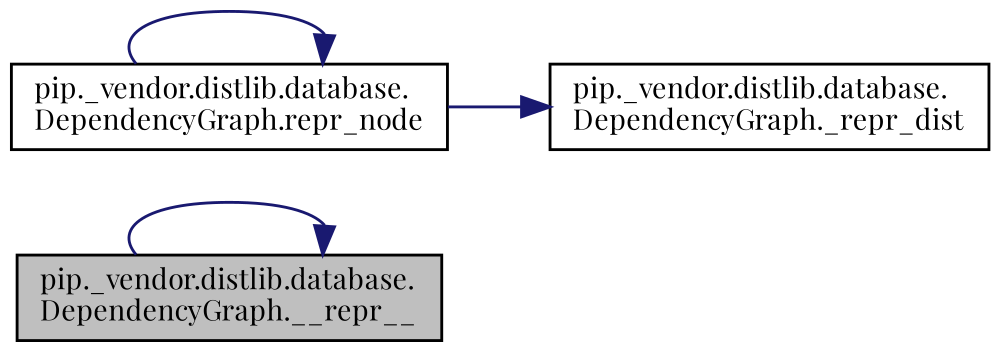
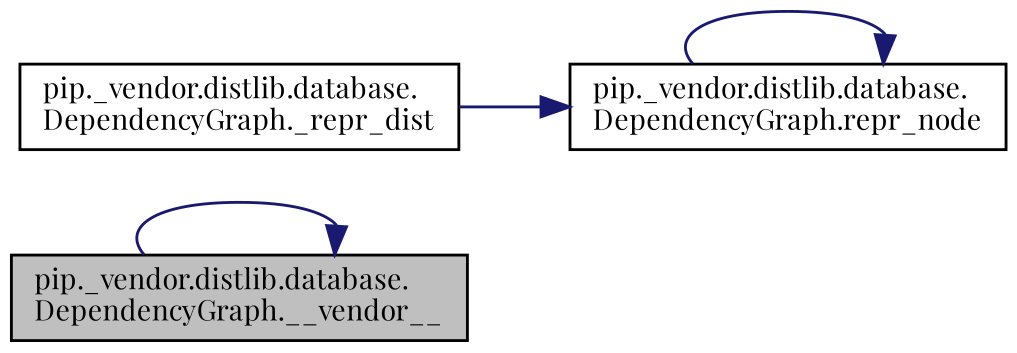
(485, 107) -> (500, 107)
(229, 298) -> (239, 298)
